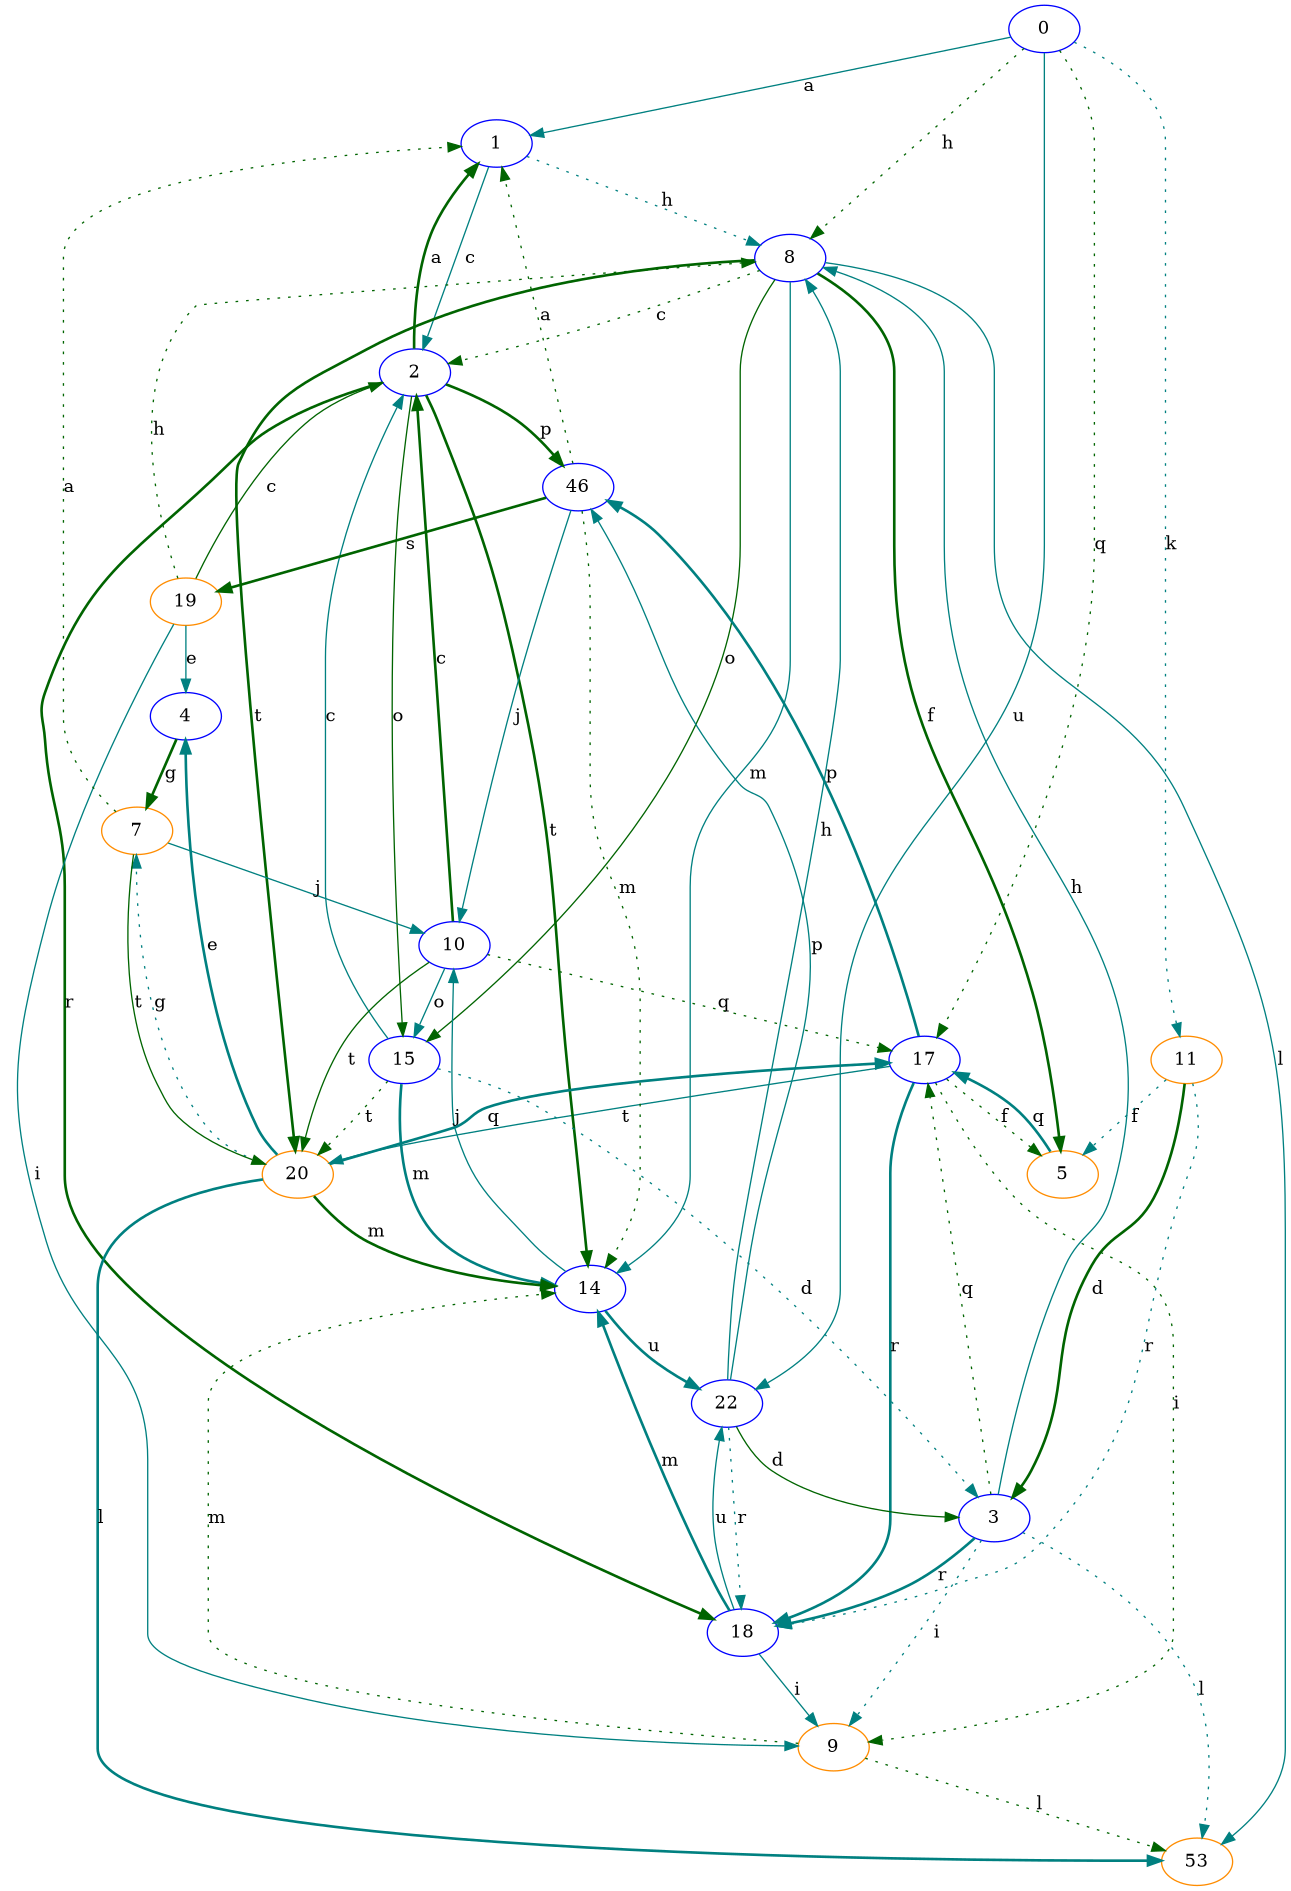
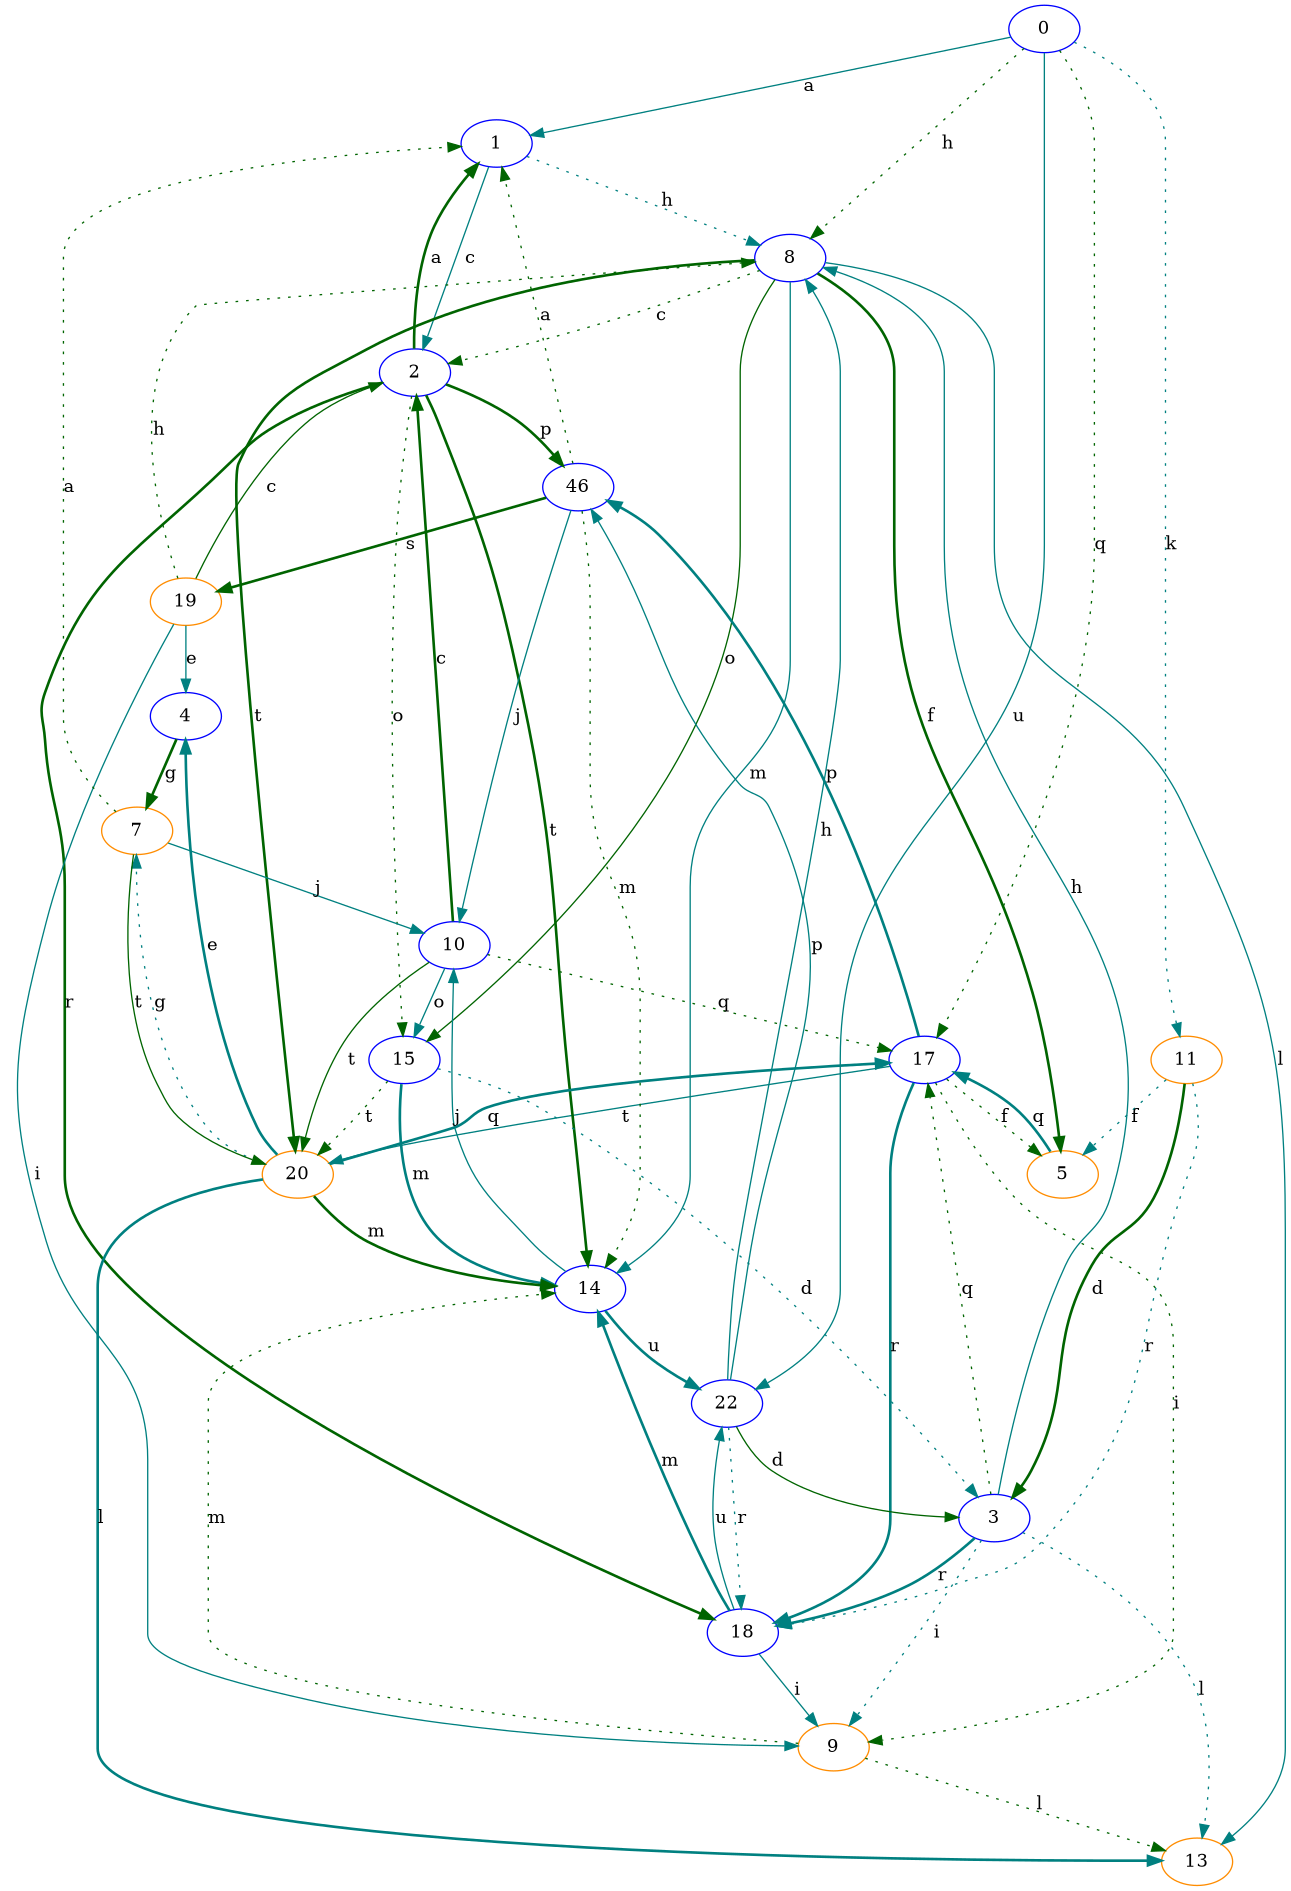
(392, 709) -> (392, 709)
(325, 725) -> none
(1197, 1862) -> (1197, 1862)
